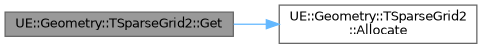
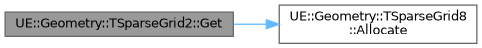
(378, 24) -> (378, 24)
